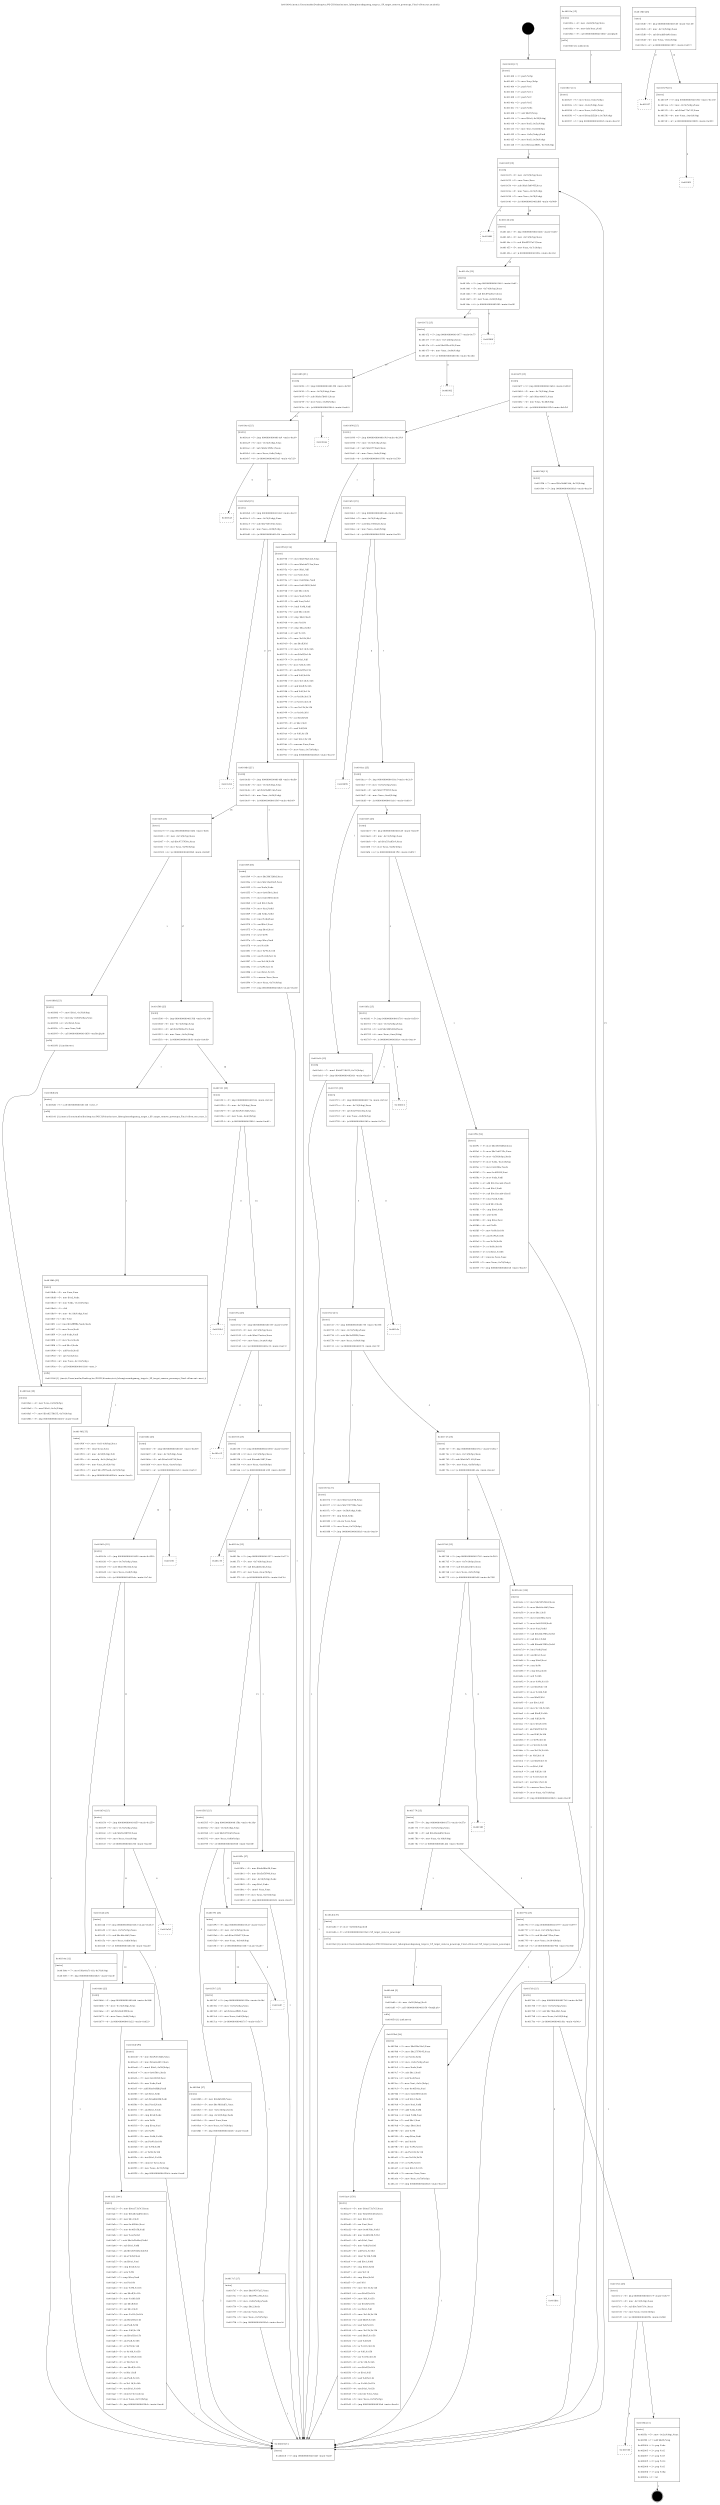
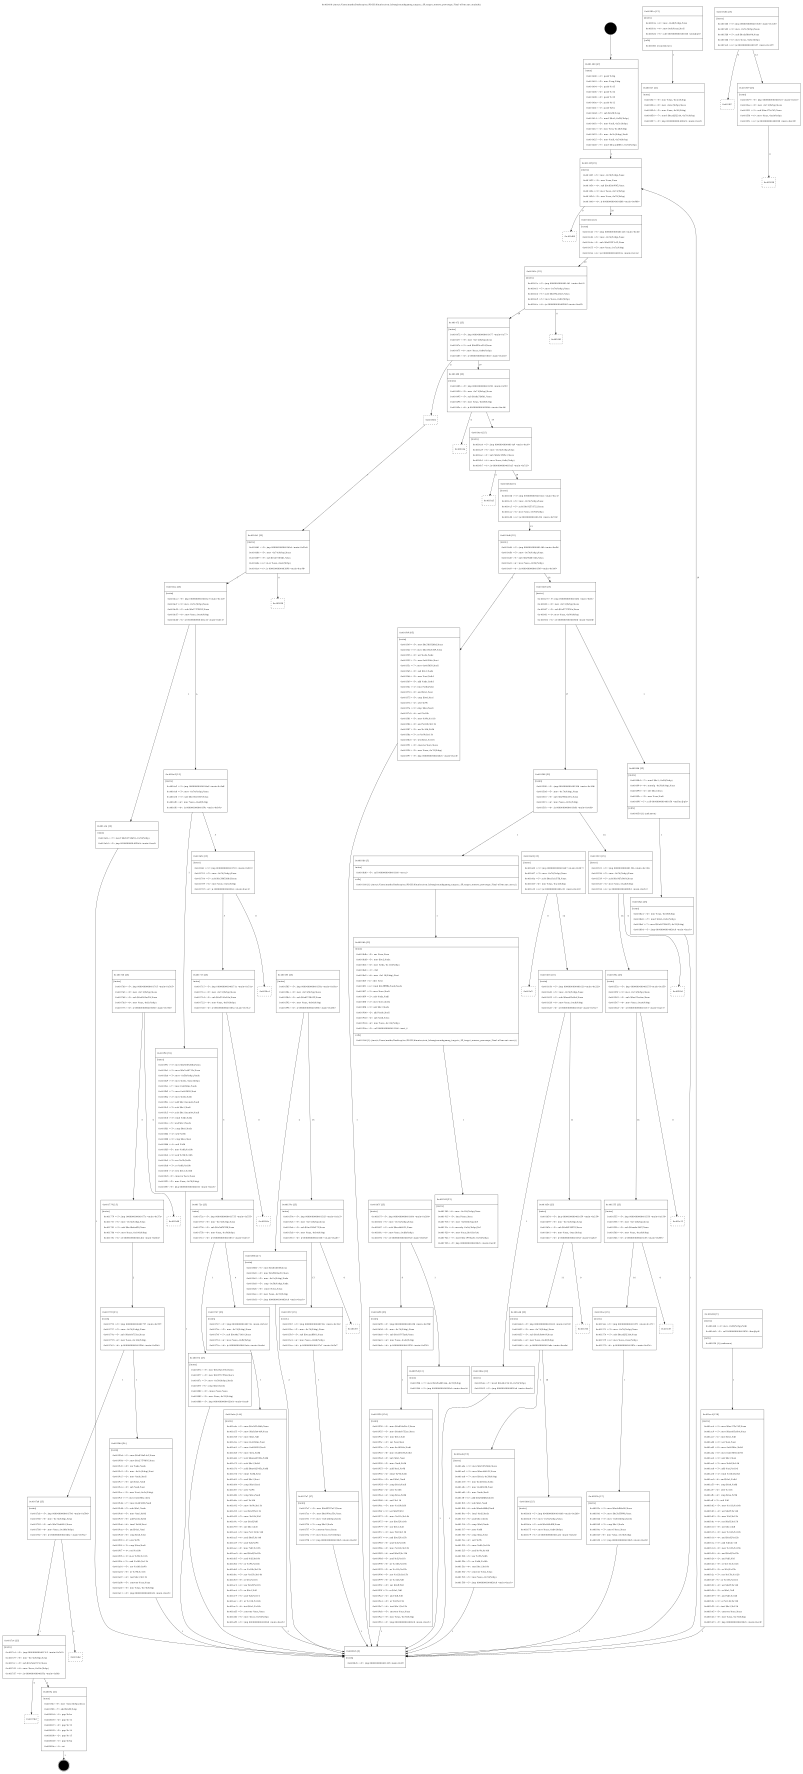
(373, 479) -> (365, 477)
(227, 784) -> none
(468, 1506) -> none
(243, 1693) -> none
(417, 1929) -> none
(135, 2300) -> none
